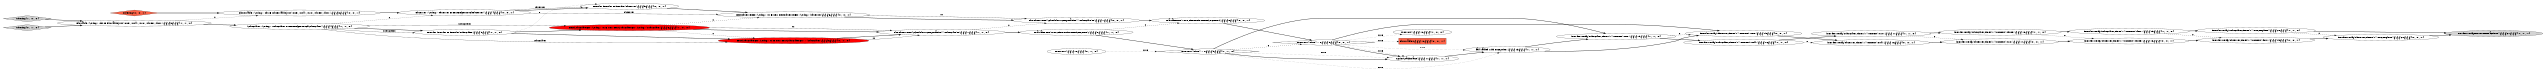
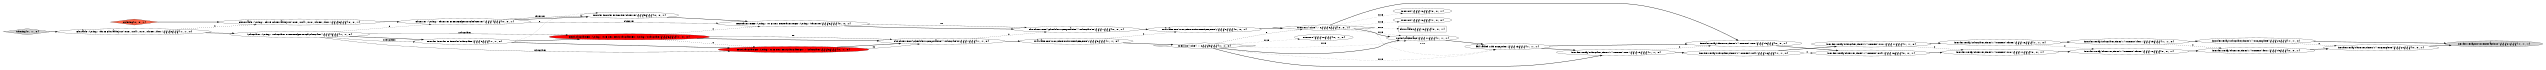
none -> (1422, 11)
(27, 19) -> none
(1422, 41) -> (1422, 29)
(1130, 52) -> (1263, 42)
